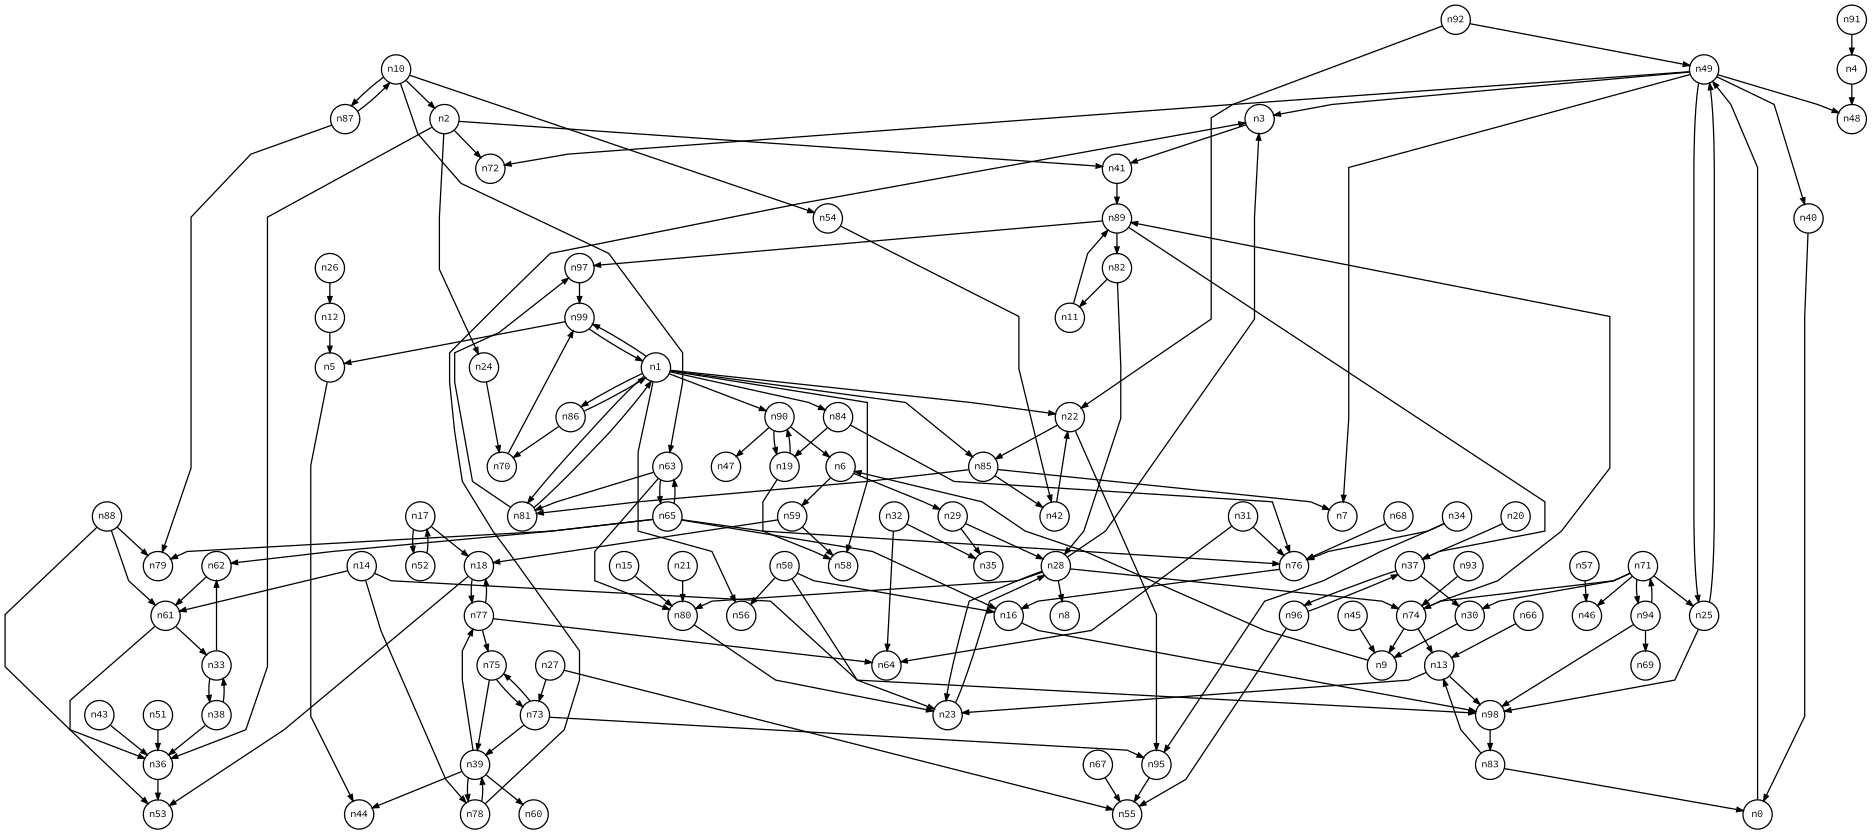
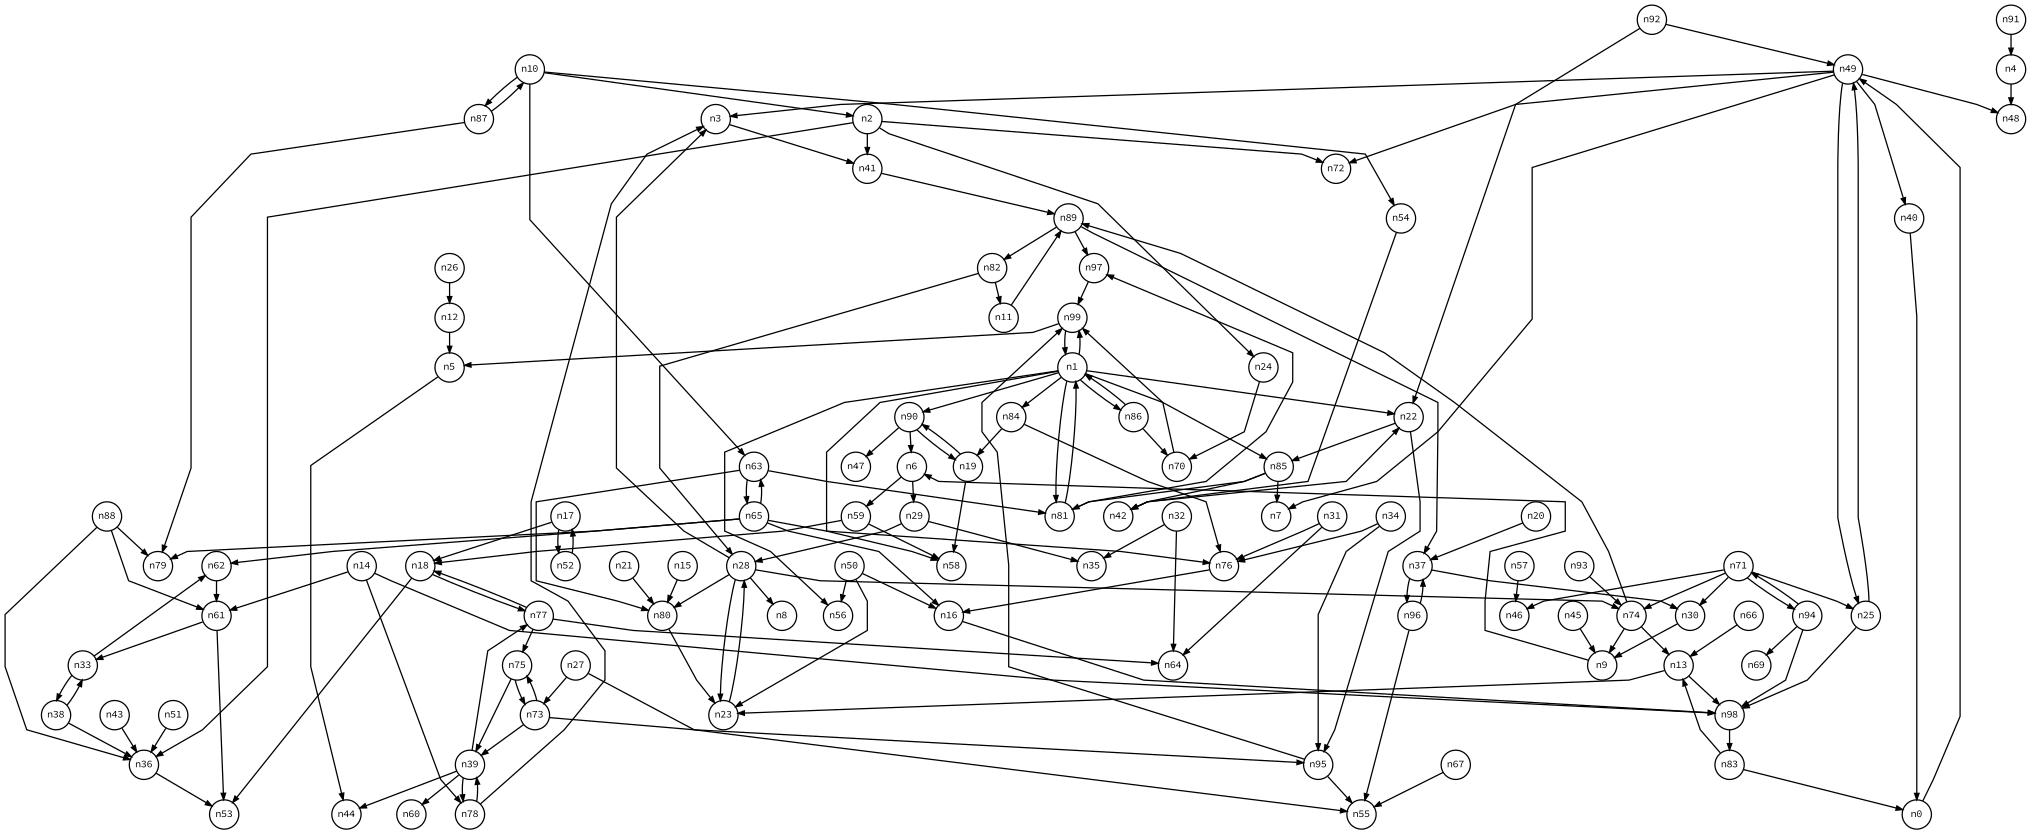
(1398, 516) -> none
none -> (1009, 618)
